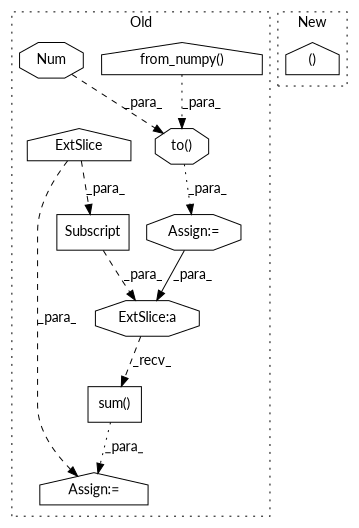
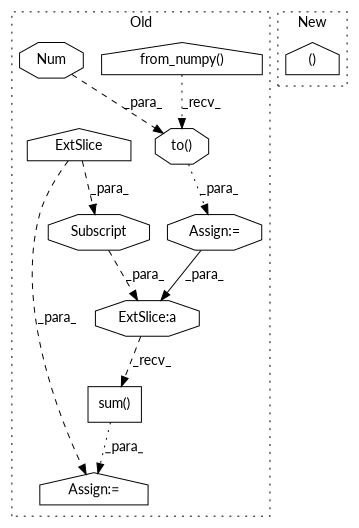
(202, 103) -> (202, 103)
(93, 232) -> (99, 232)
